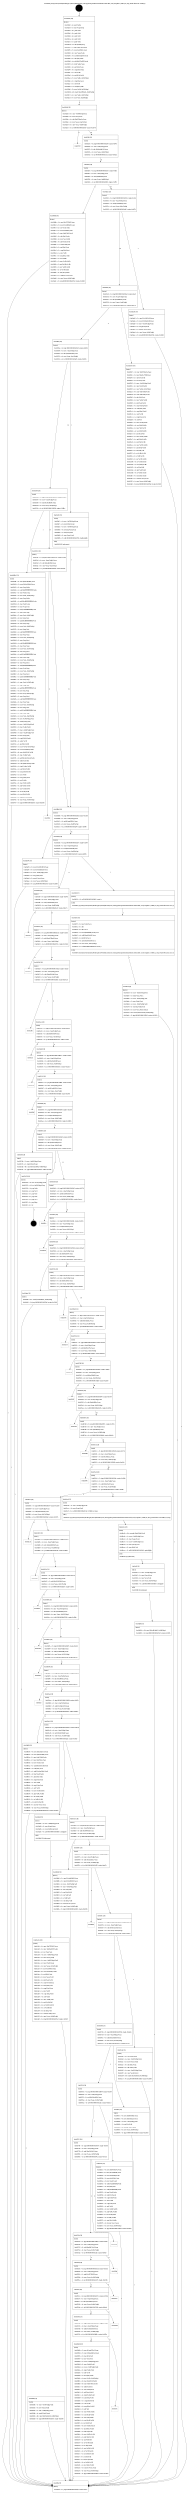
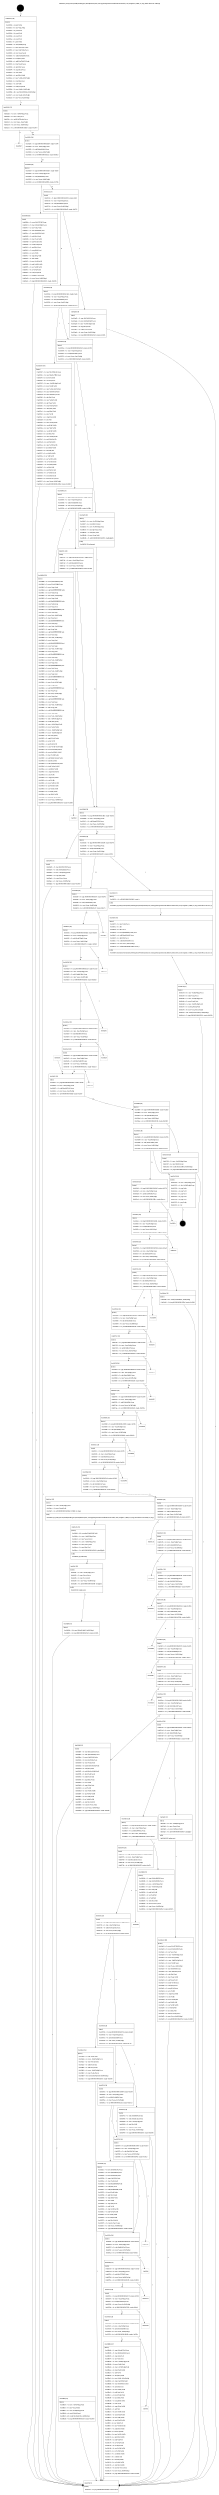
(35, 1102) -> (60, 1067)
